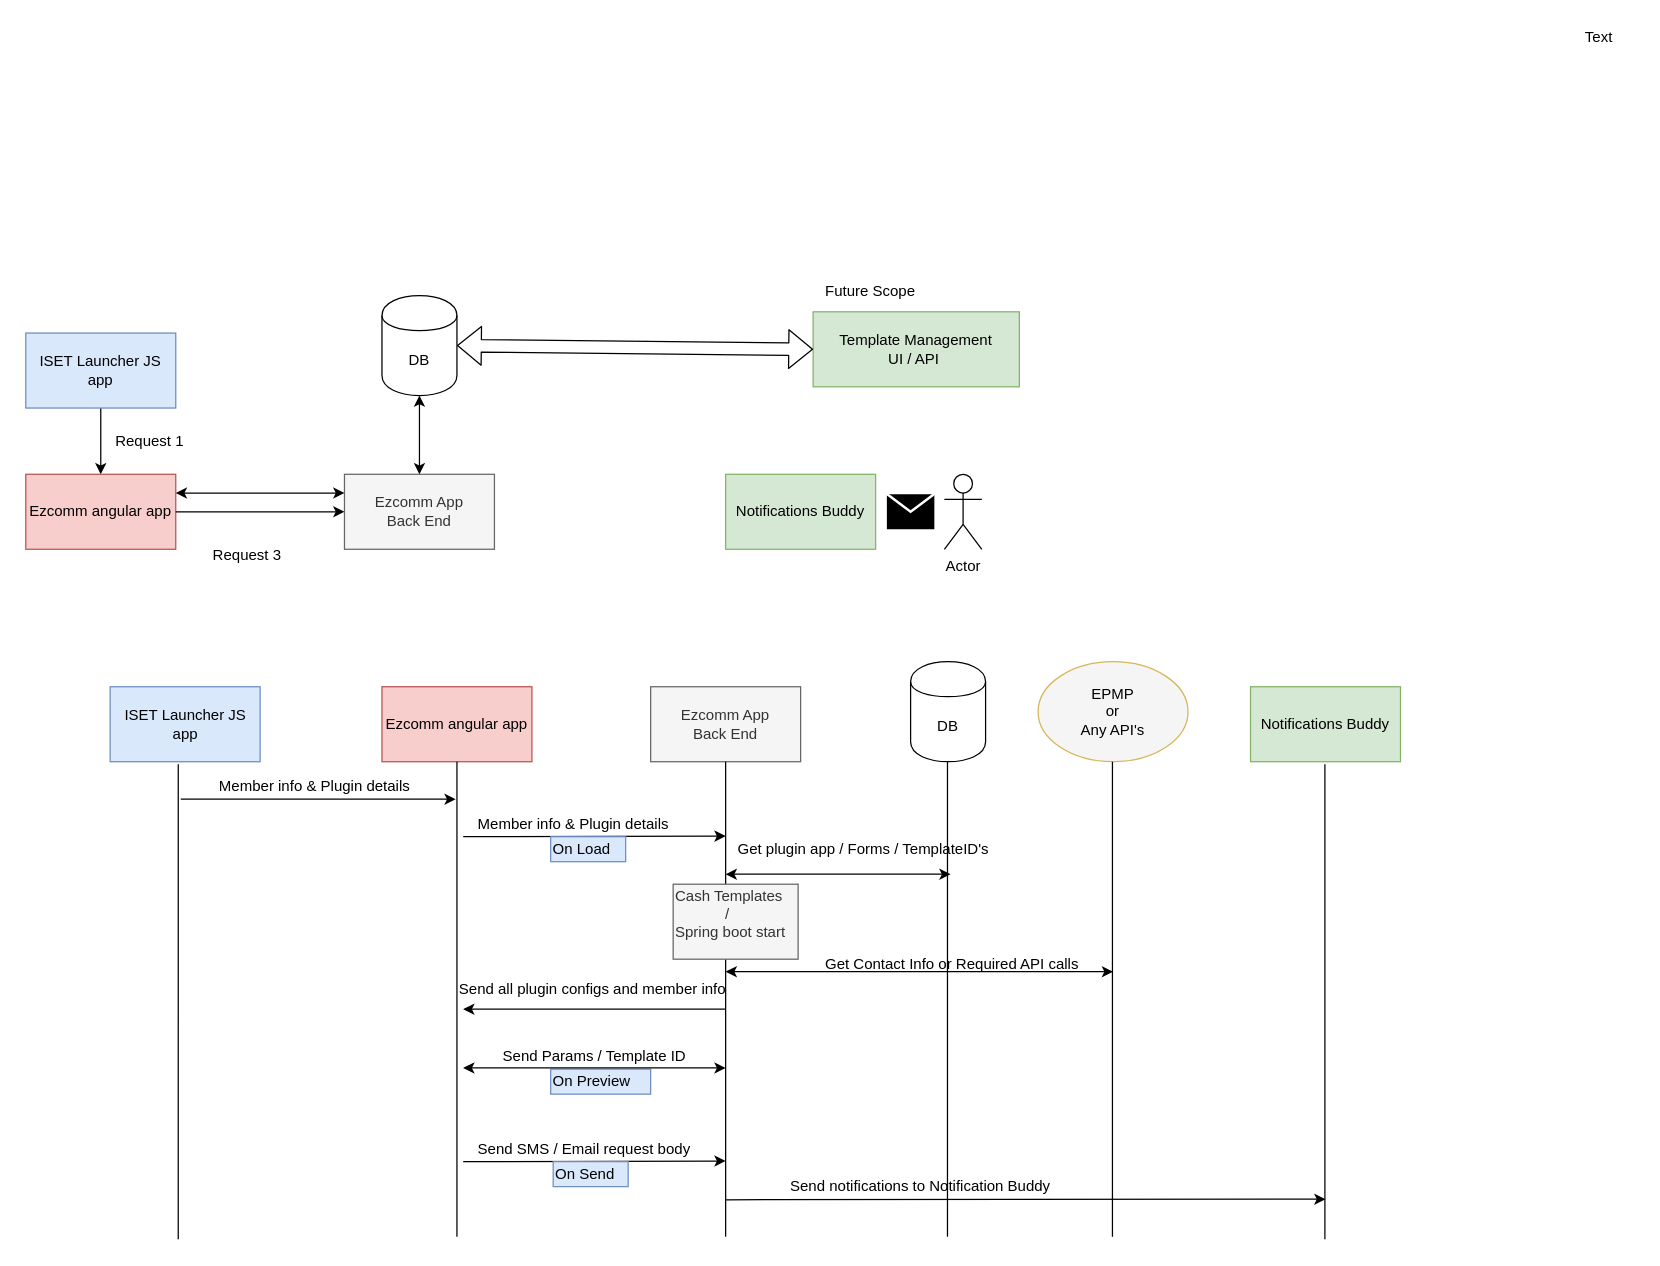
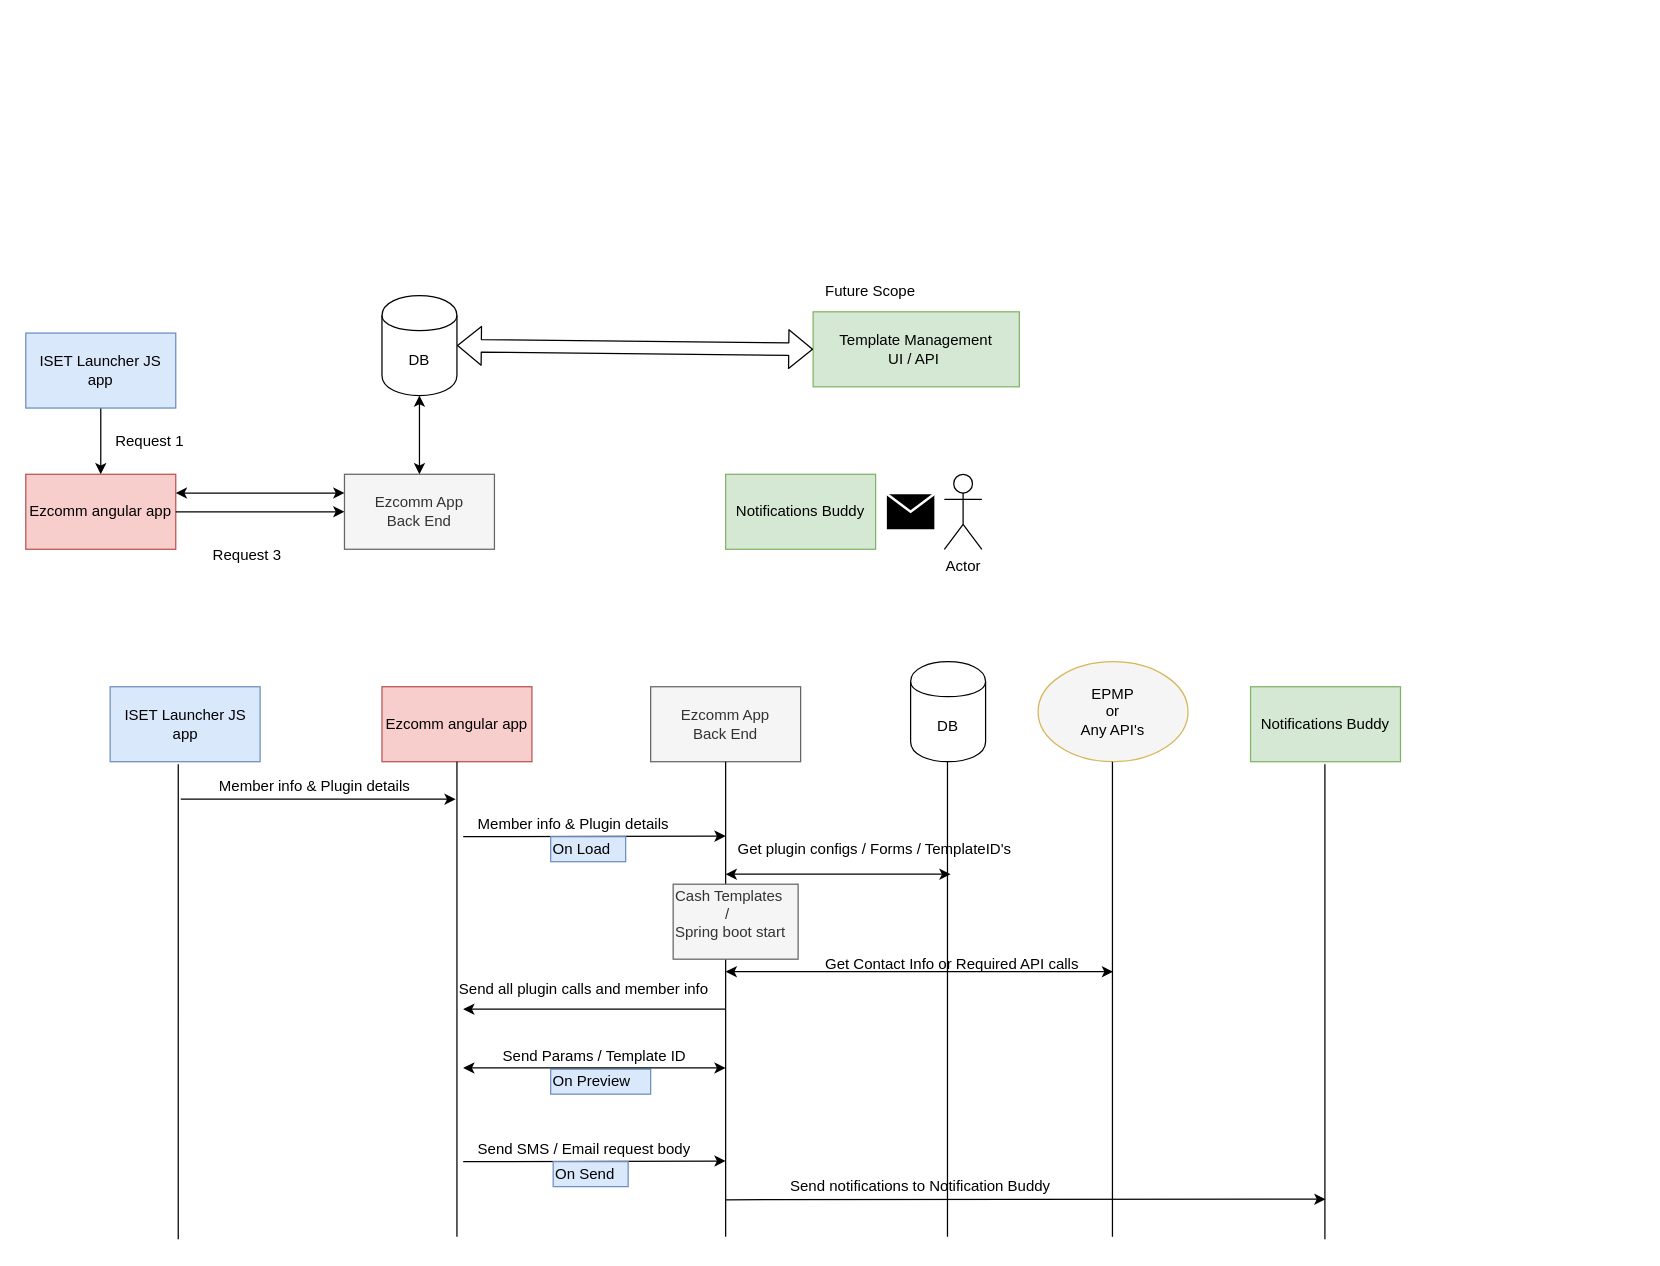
(1608, 38) -> none
(874, 850) -> (889, 850)
(600, 990) -> (589, 990)
